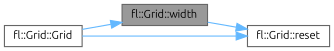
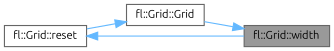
(159, 36) -> (101, 26)
